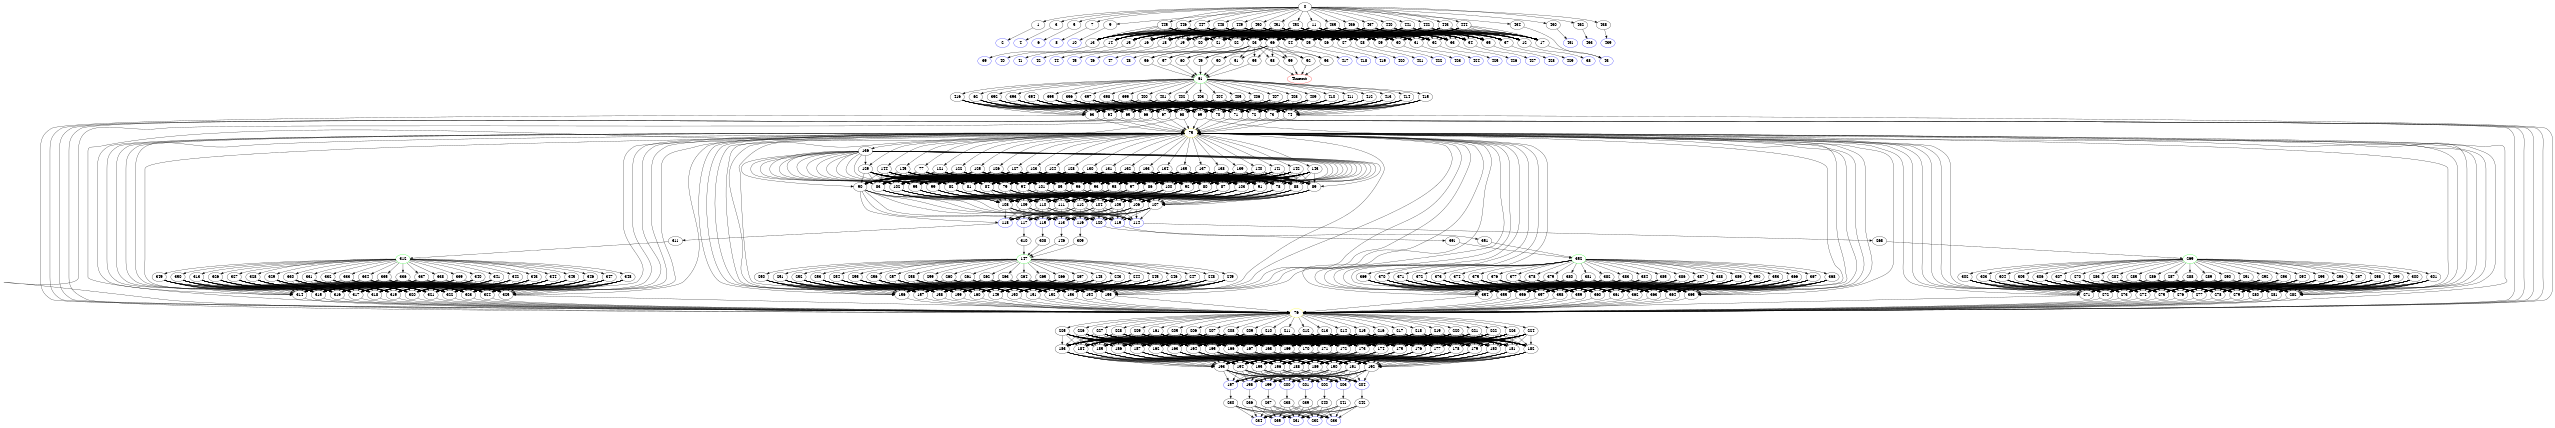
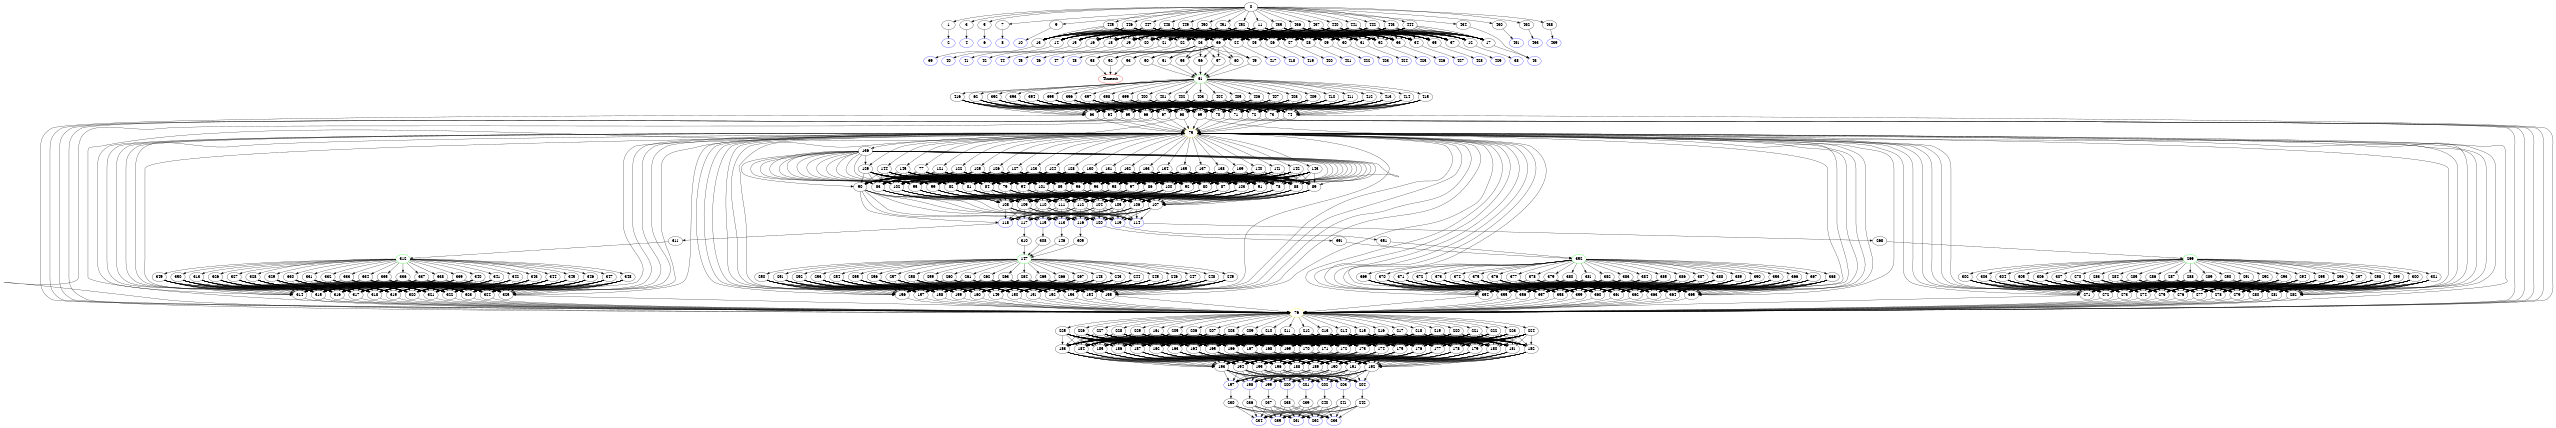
(1290, 61) -> none
